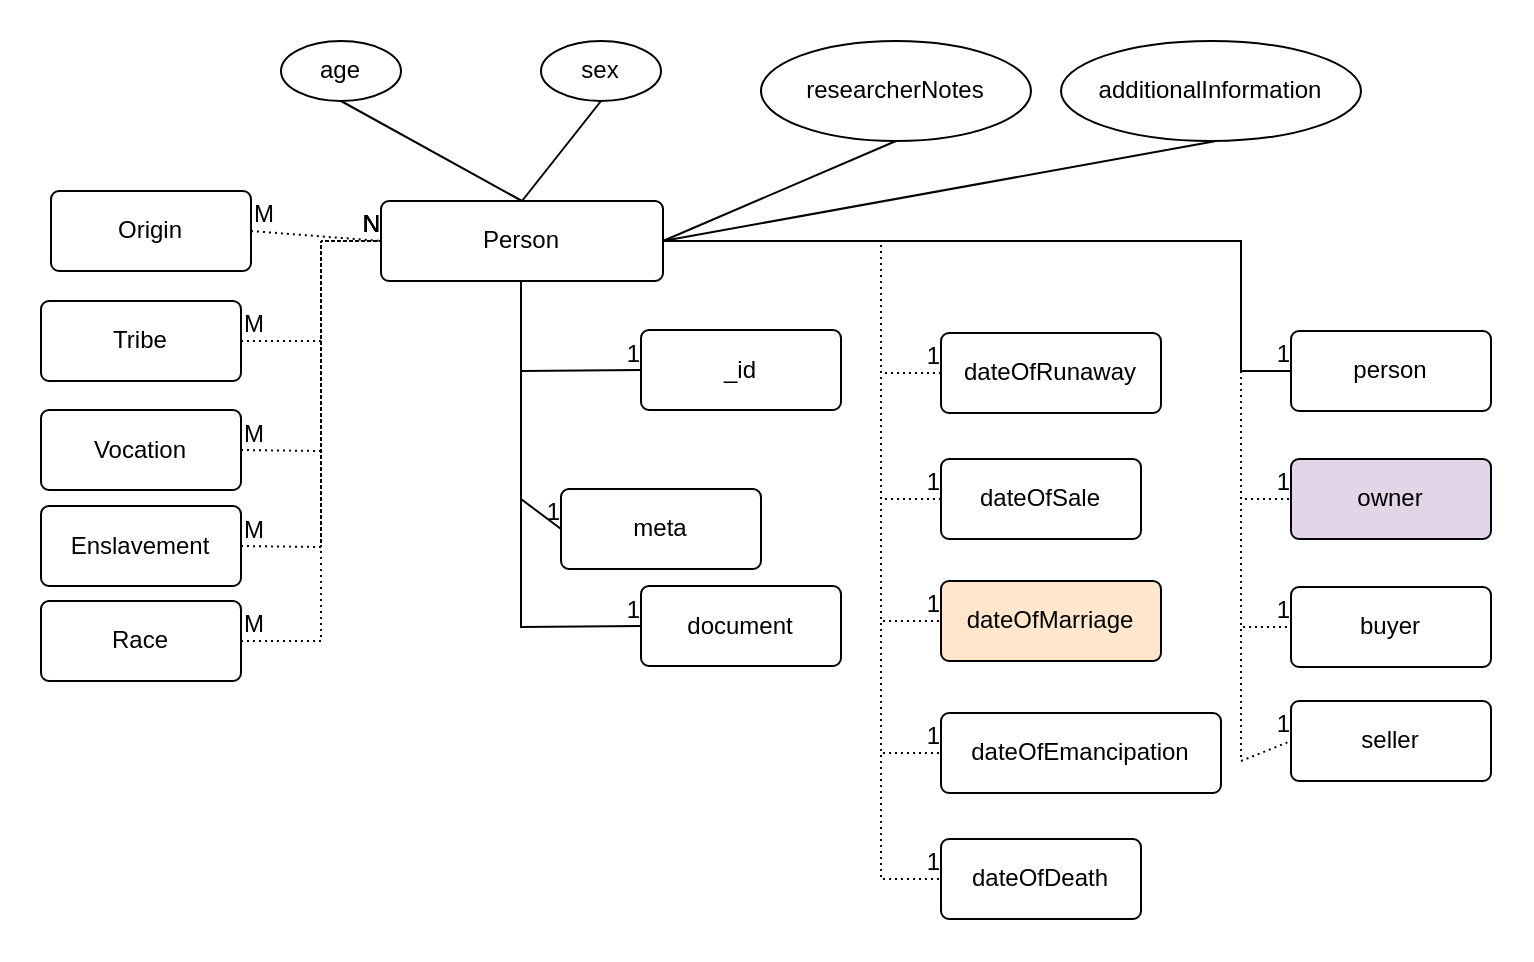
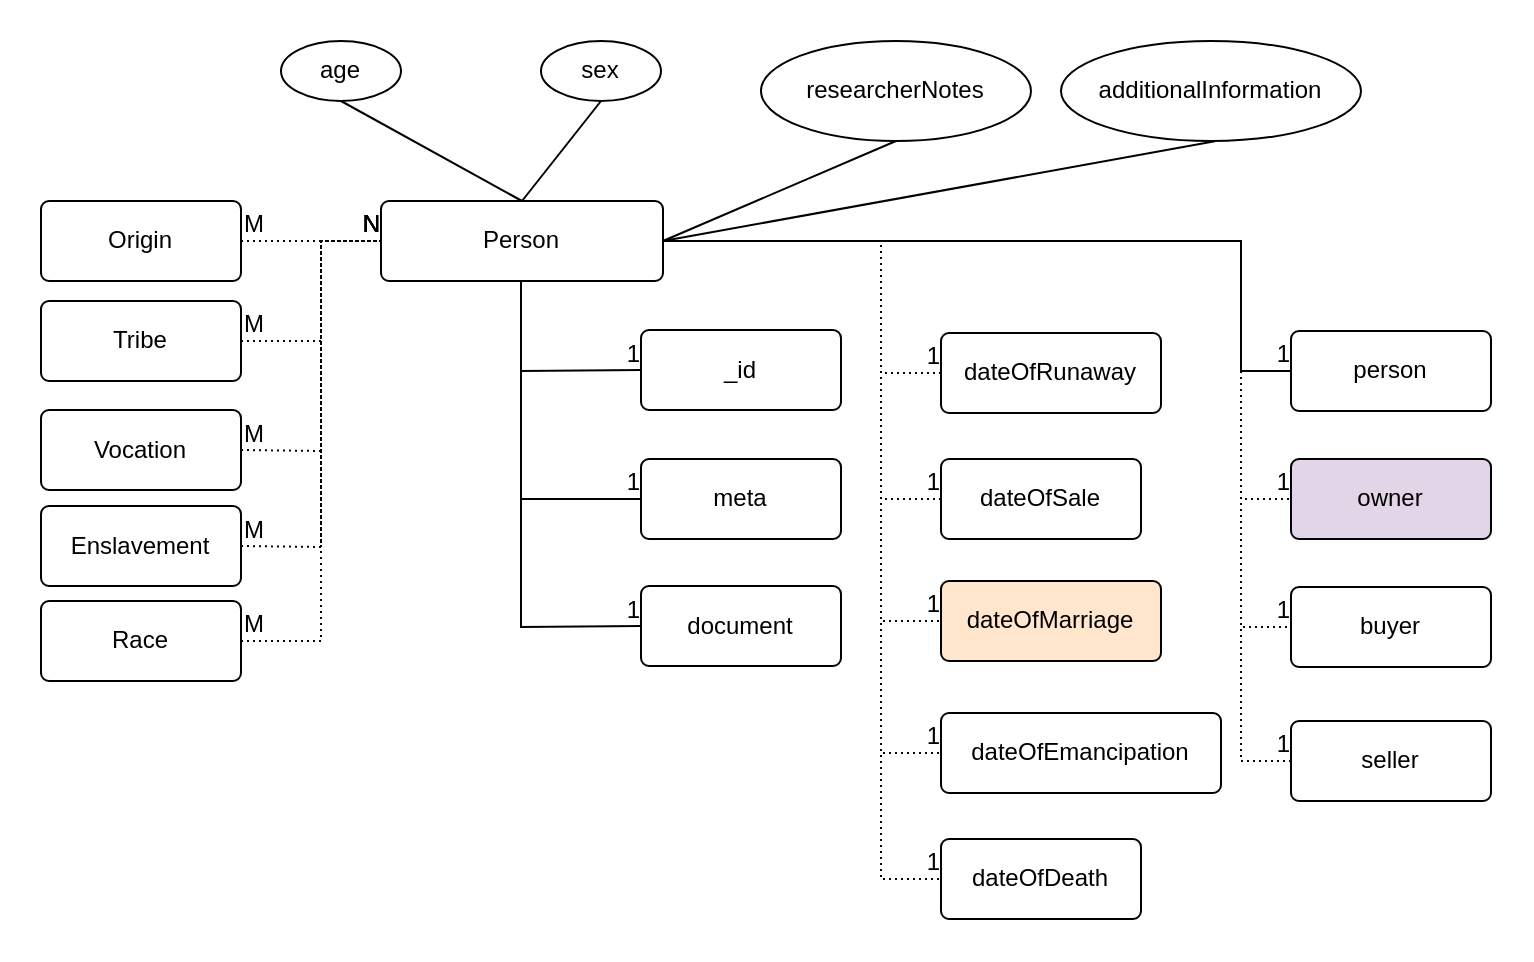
(151, 231) -> (141, 241)
(661, 529) -> (741, 499)
(1391, 741) -> (1391, 761)
